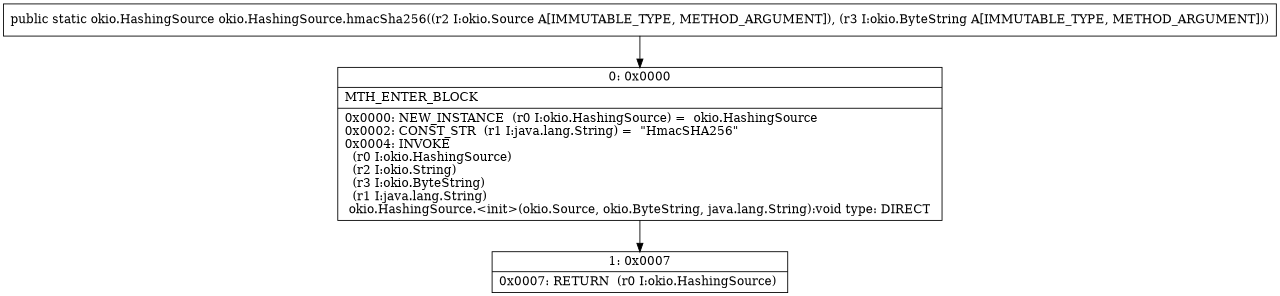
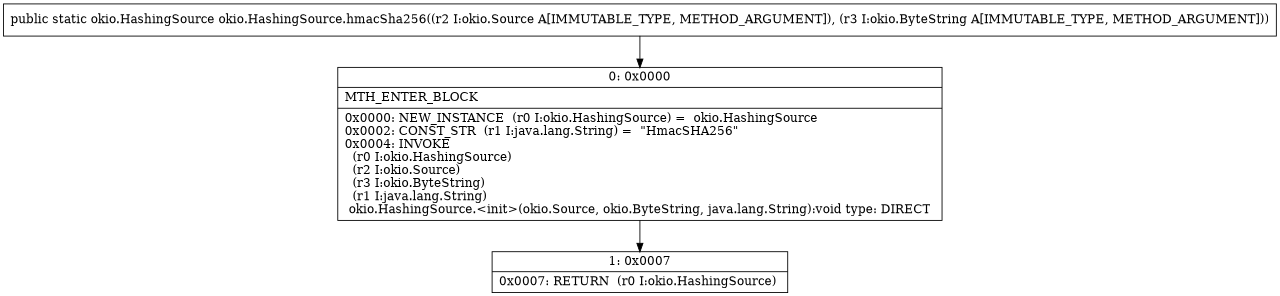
(401, 170) -> (403, 170)
